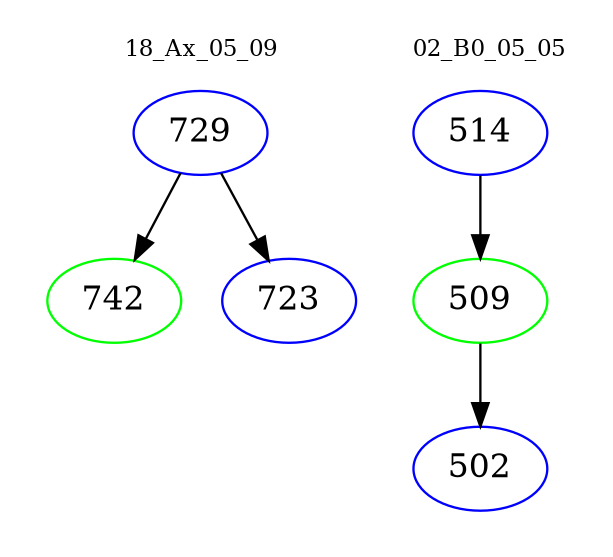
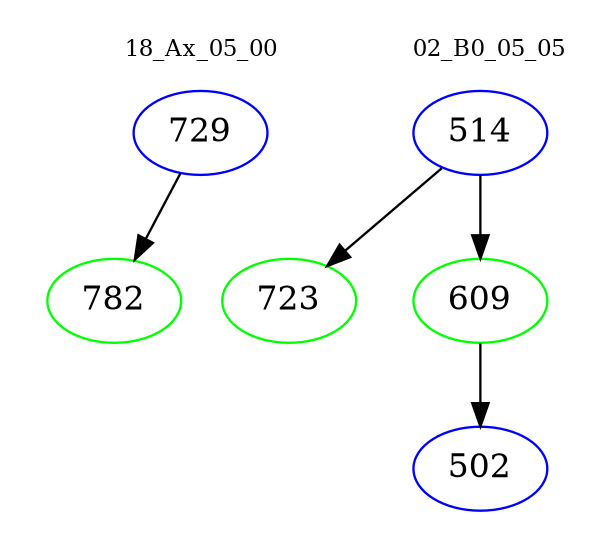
(202, 50) -> (202, 50)
(239, 206) -> (410, 195)
(114, 301) -> (114, 301)
(289, 301) -> (289, 301)
(480, 301) -> (480, 301)
